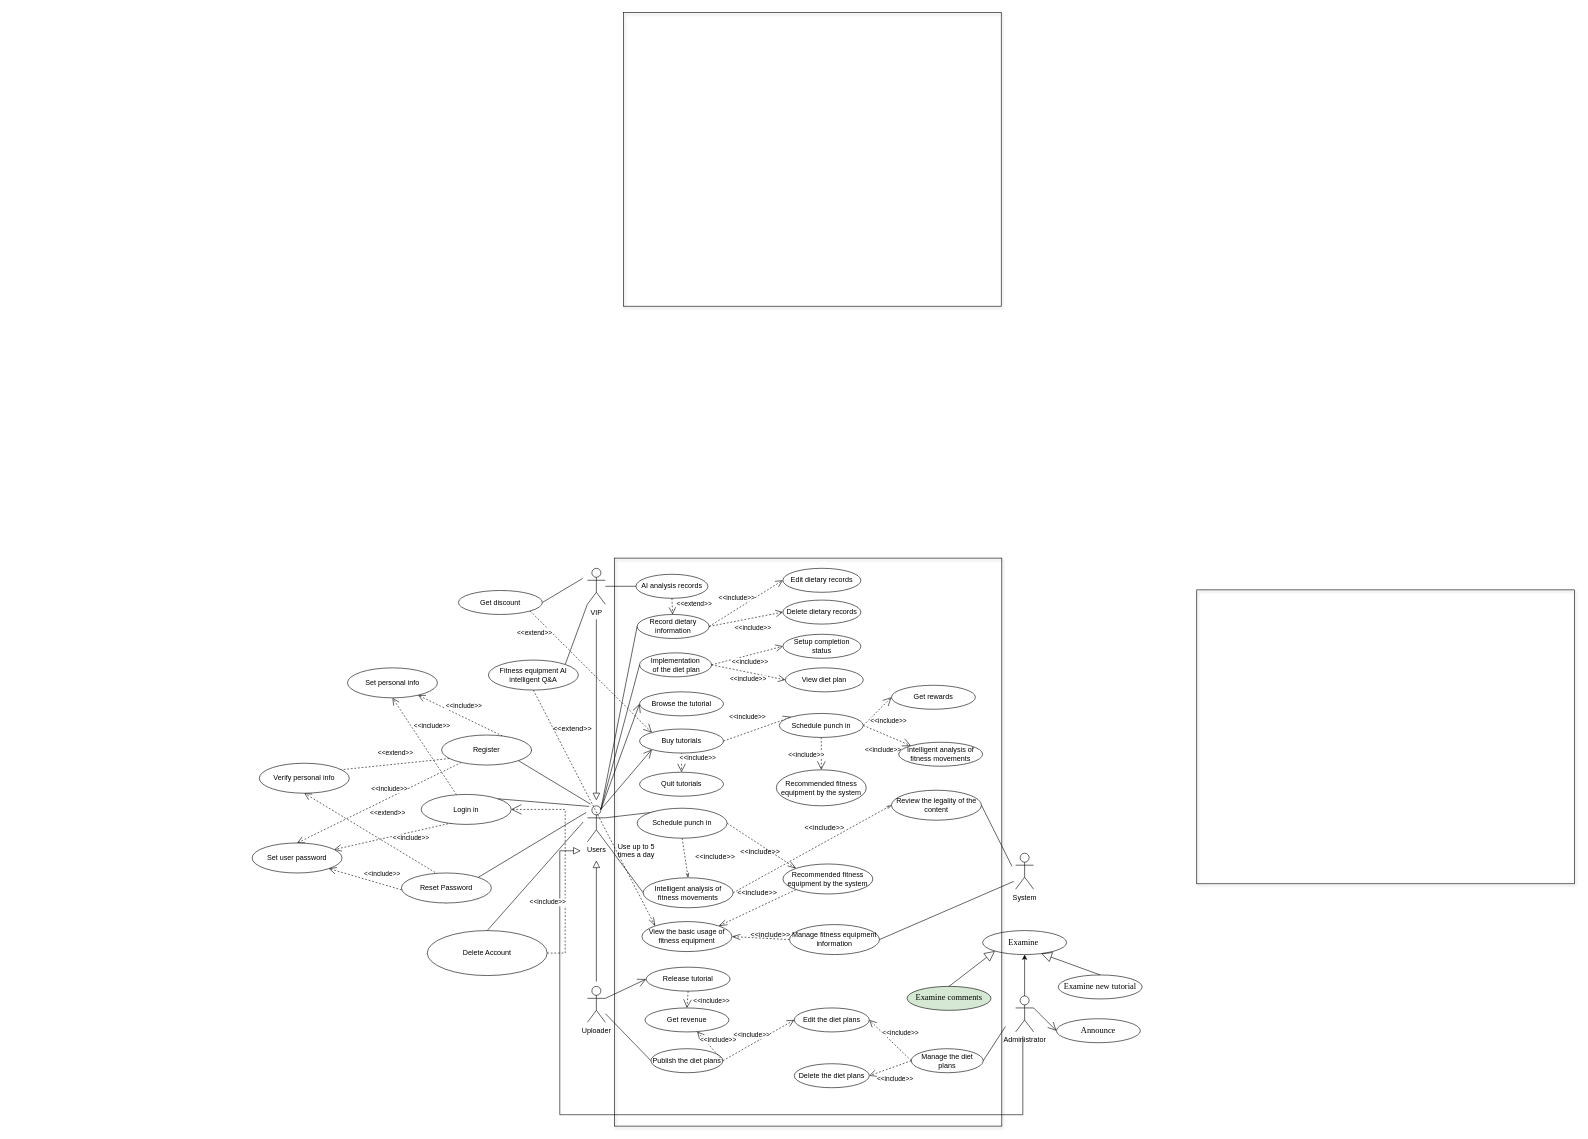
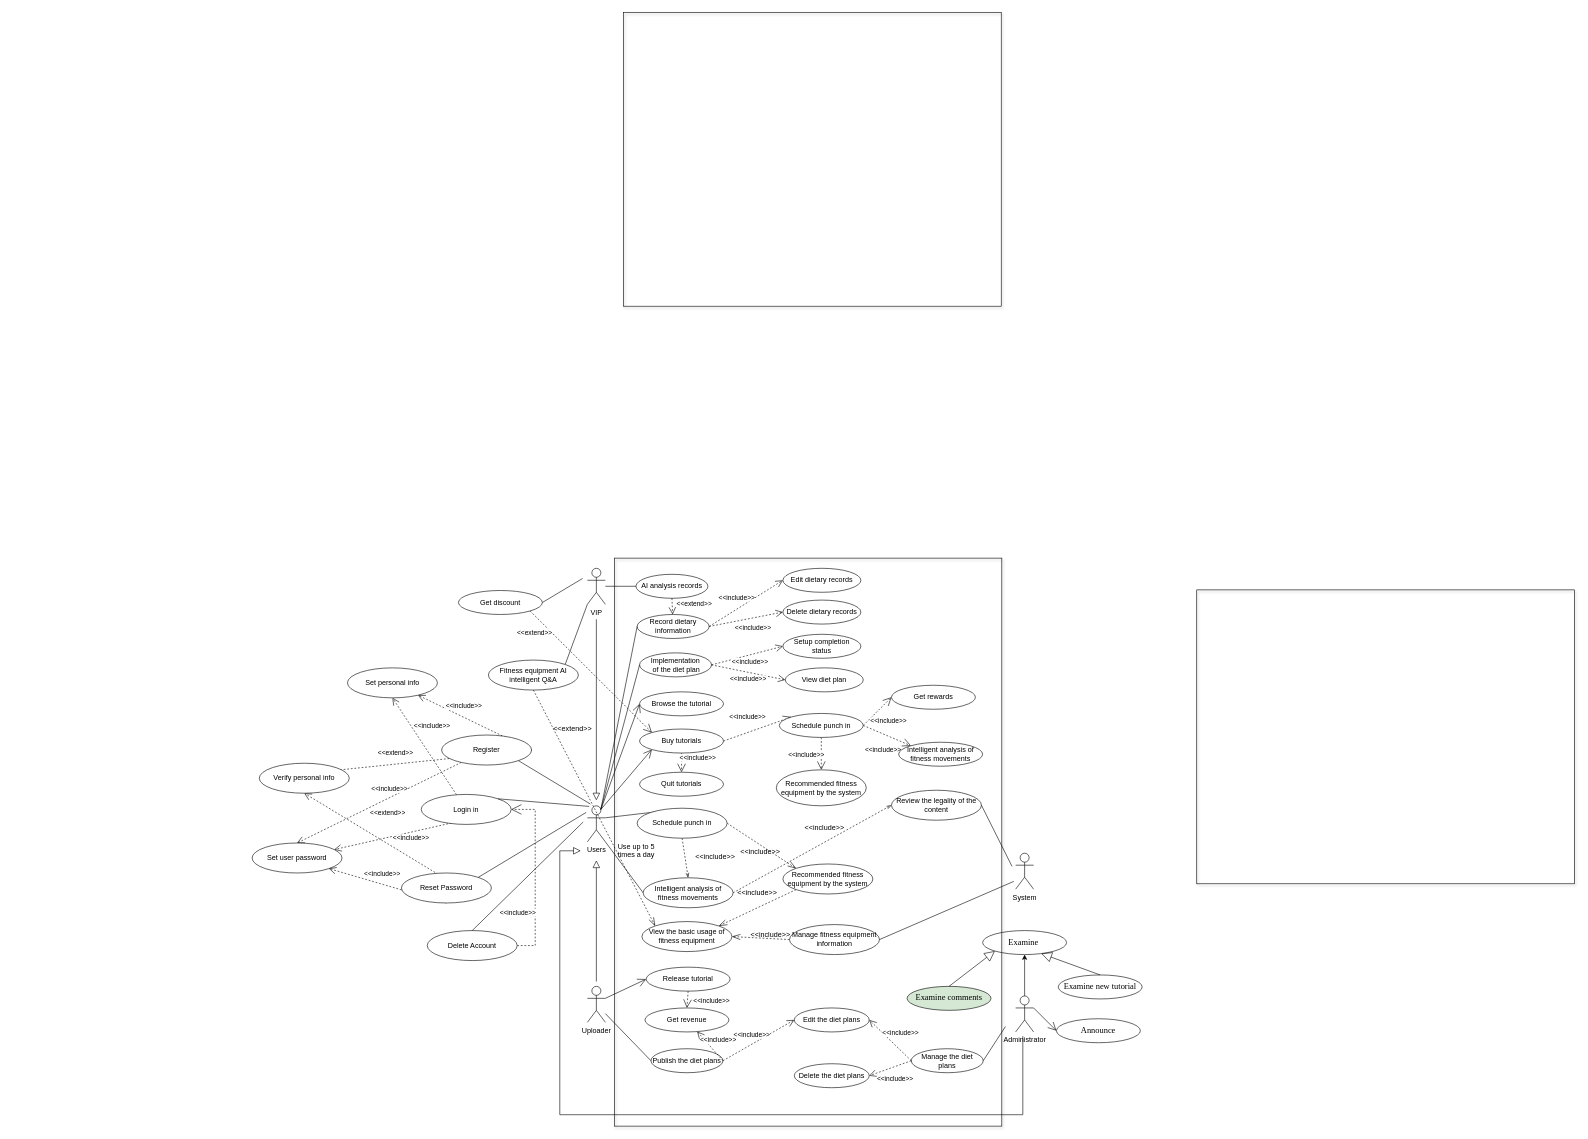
(487, 953) -> (472, 946)
